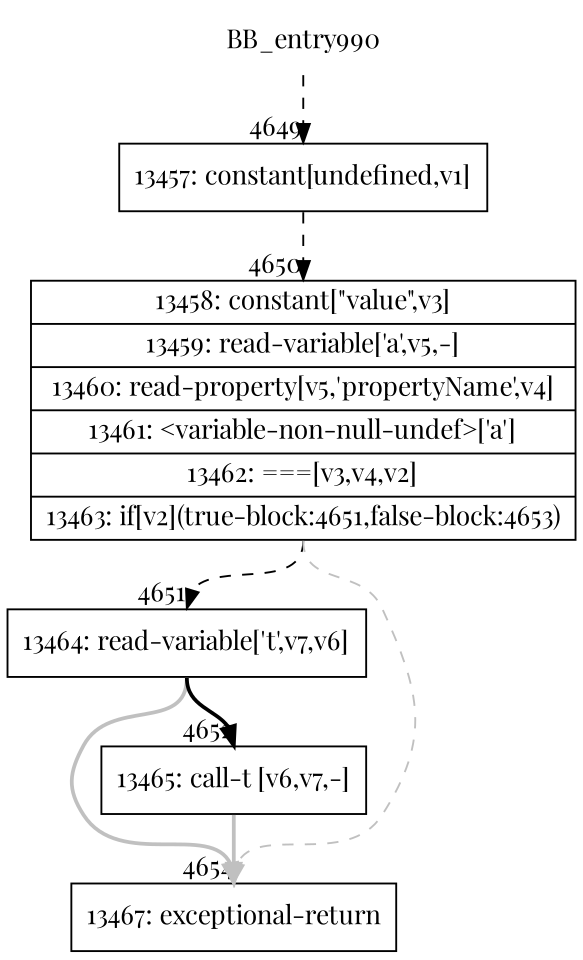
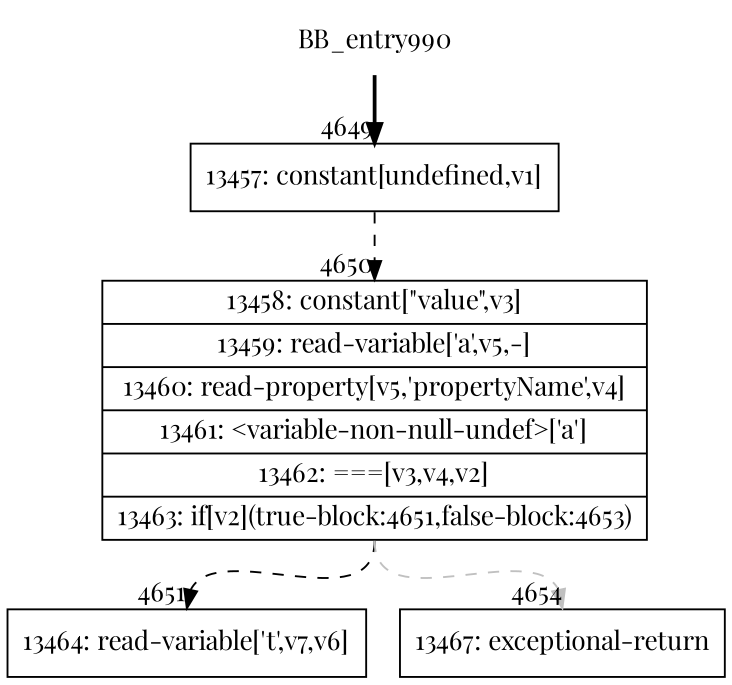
(303, 99) -> (375, 99)
(234, 780) -> none
(74, 795) -> none
